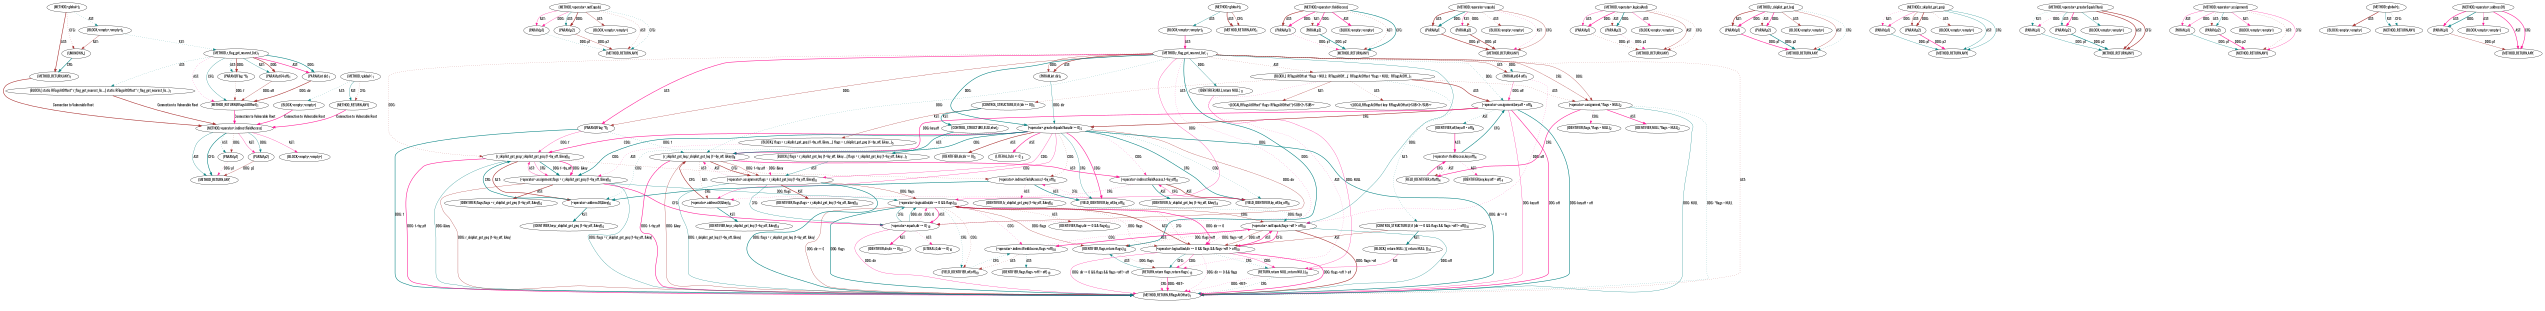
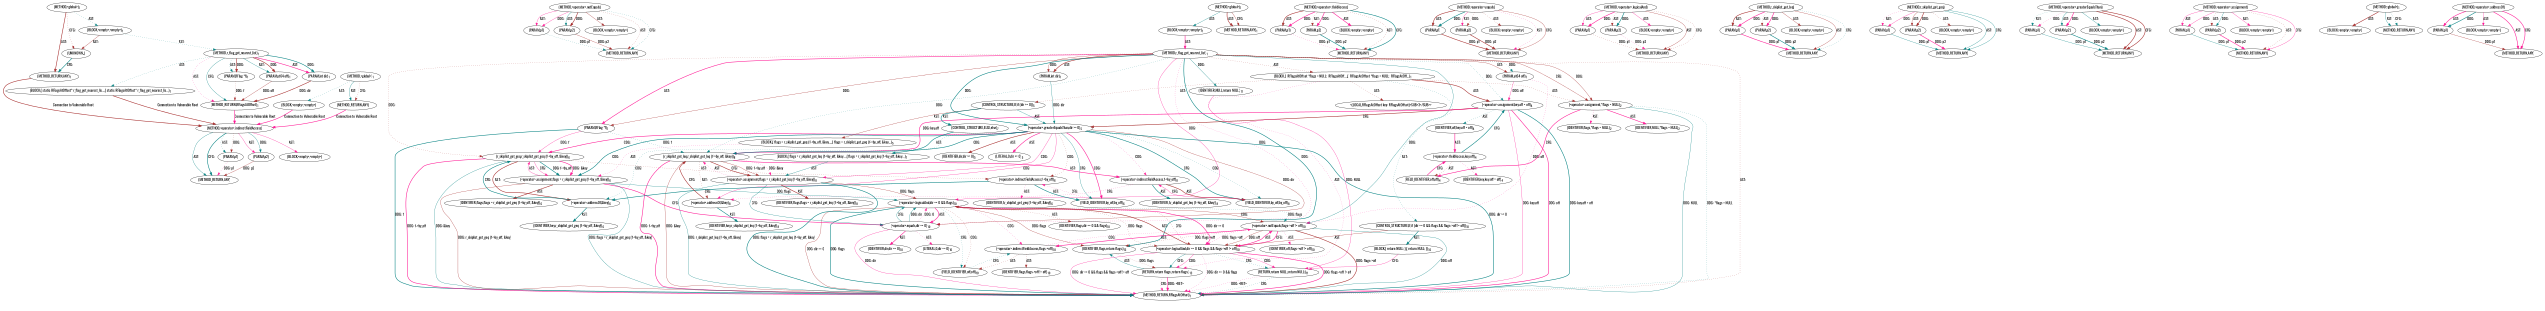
(1272, 105) -> none
none -> (1028, 115)
(1596, 117) -> (1596, 117)
none -> (1292, 249)
(1026, 260) -> (1026, 260)
(1396, 261) -> (1396, 261)
